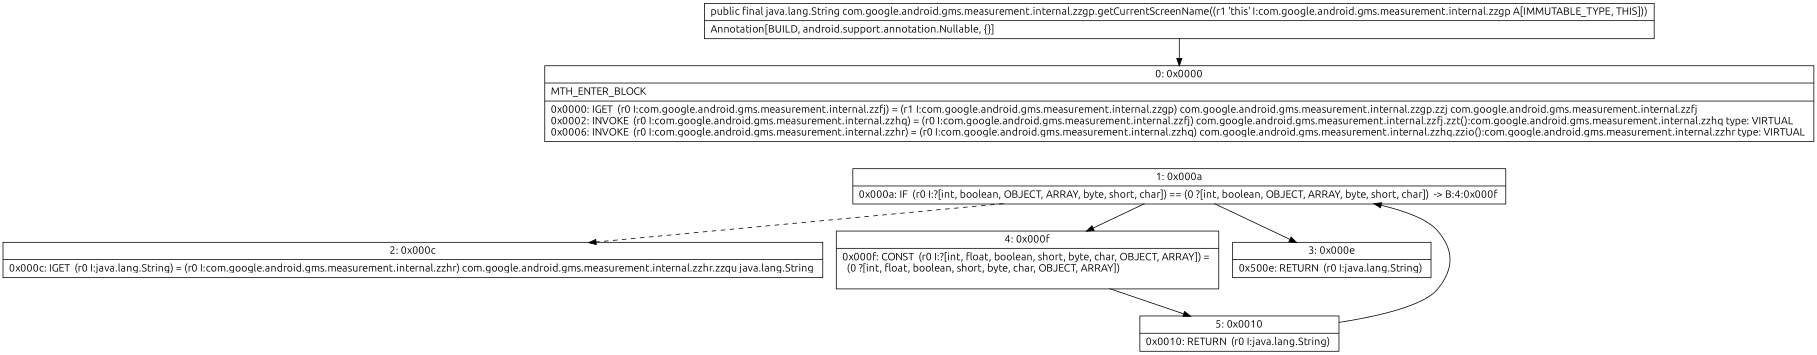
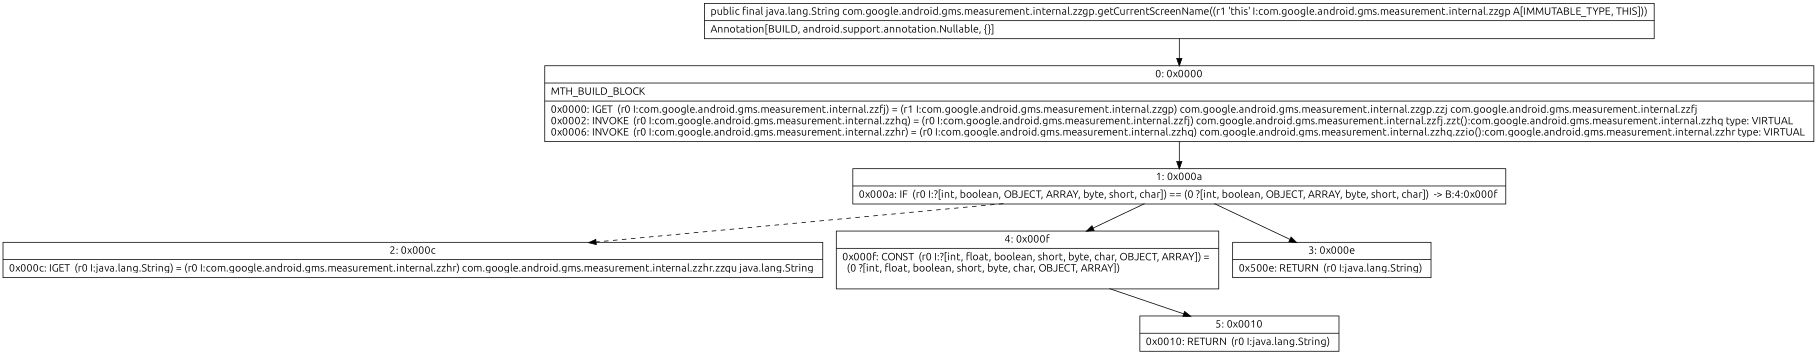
(598, 92) -> (598, 92)
(1444, 280) -> (1179, 151)
